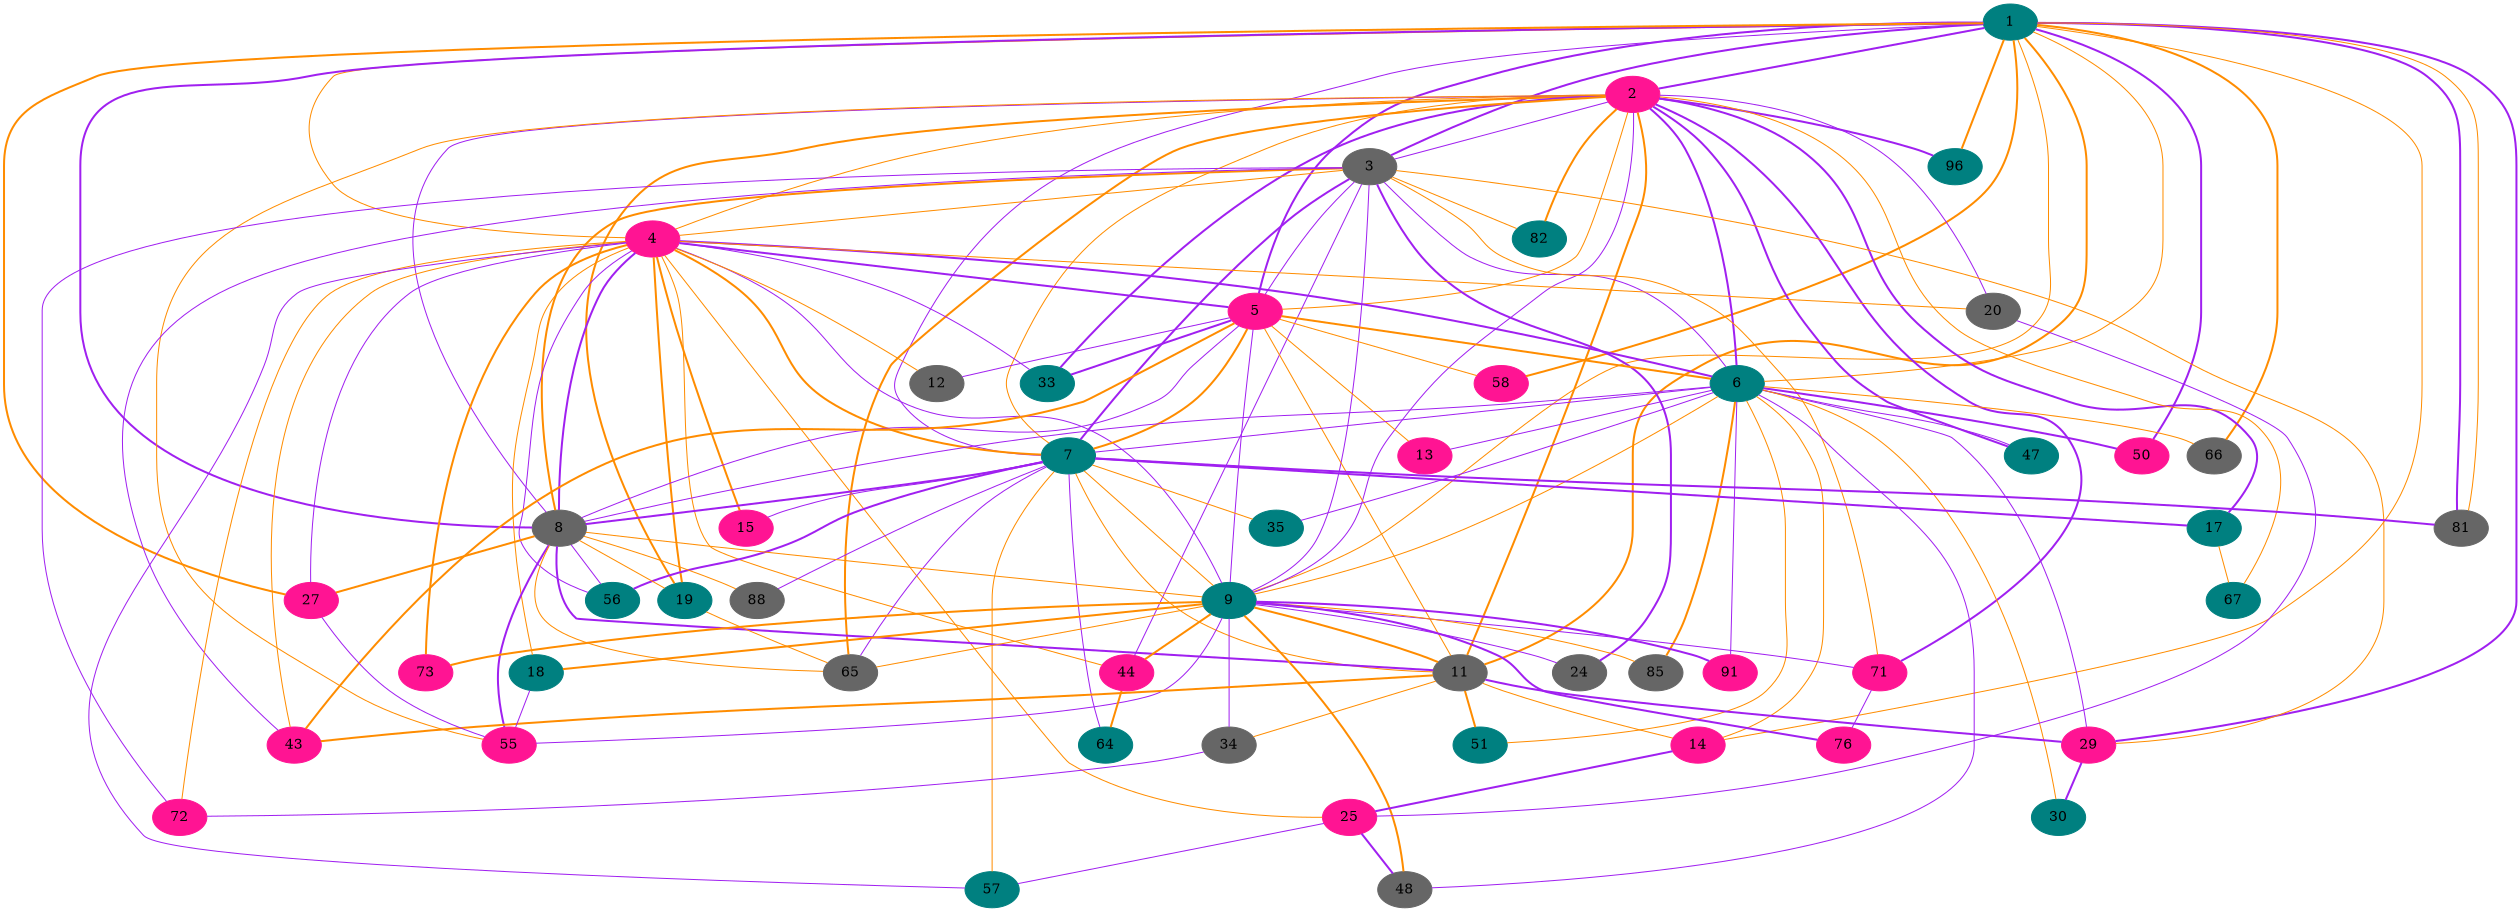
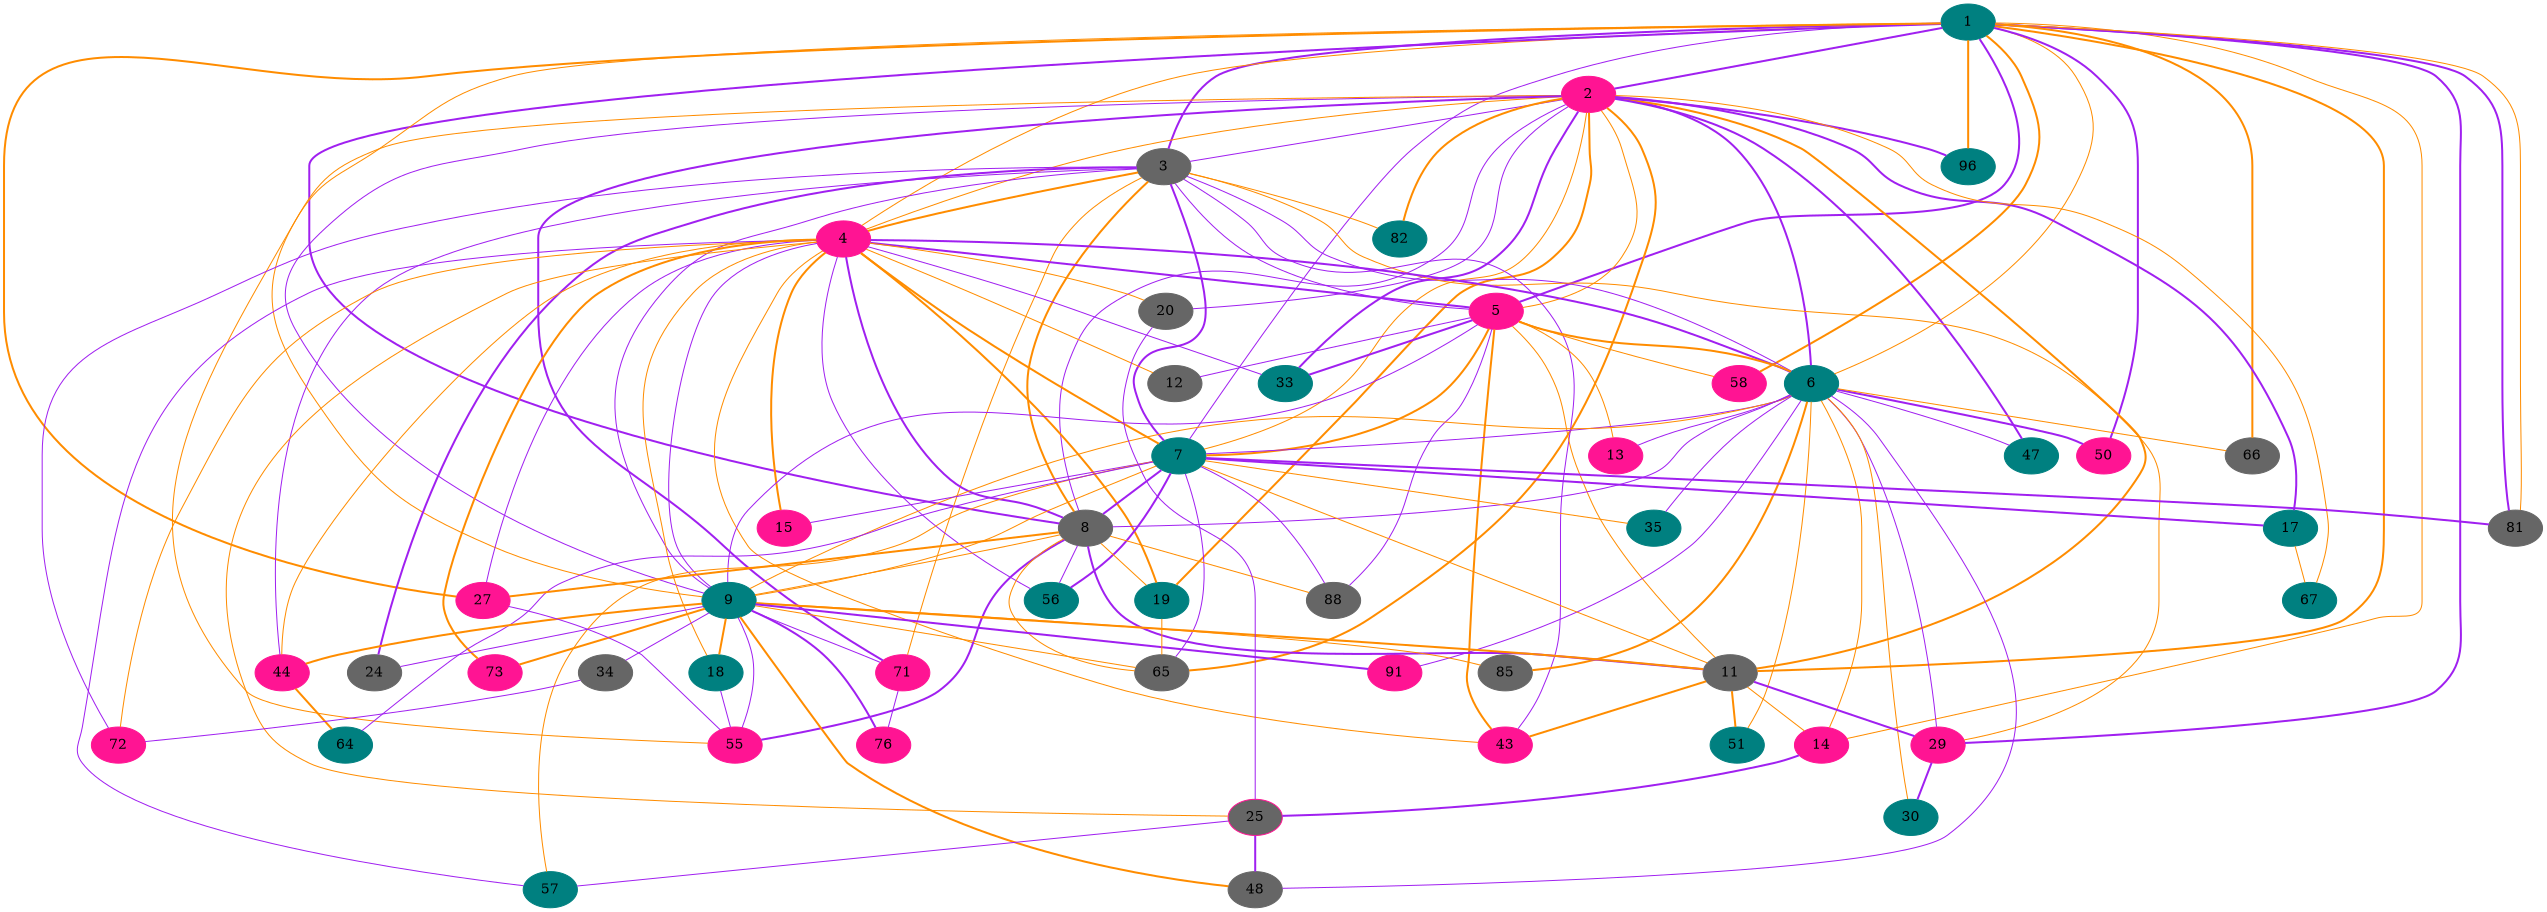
(1011, 203) -> (1002, 199)
(973, 430) -> (1421, 458)
(1345, 709) -> none
(1350, 817) -> (1255, 817)
